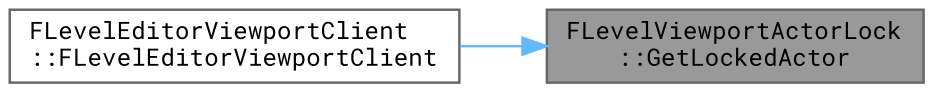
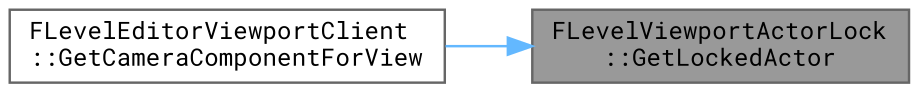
(235, 46) -> (227, 46)
